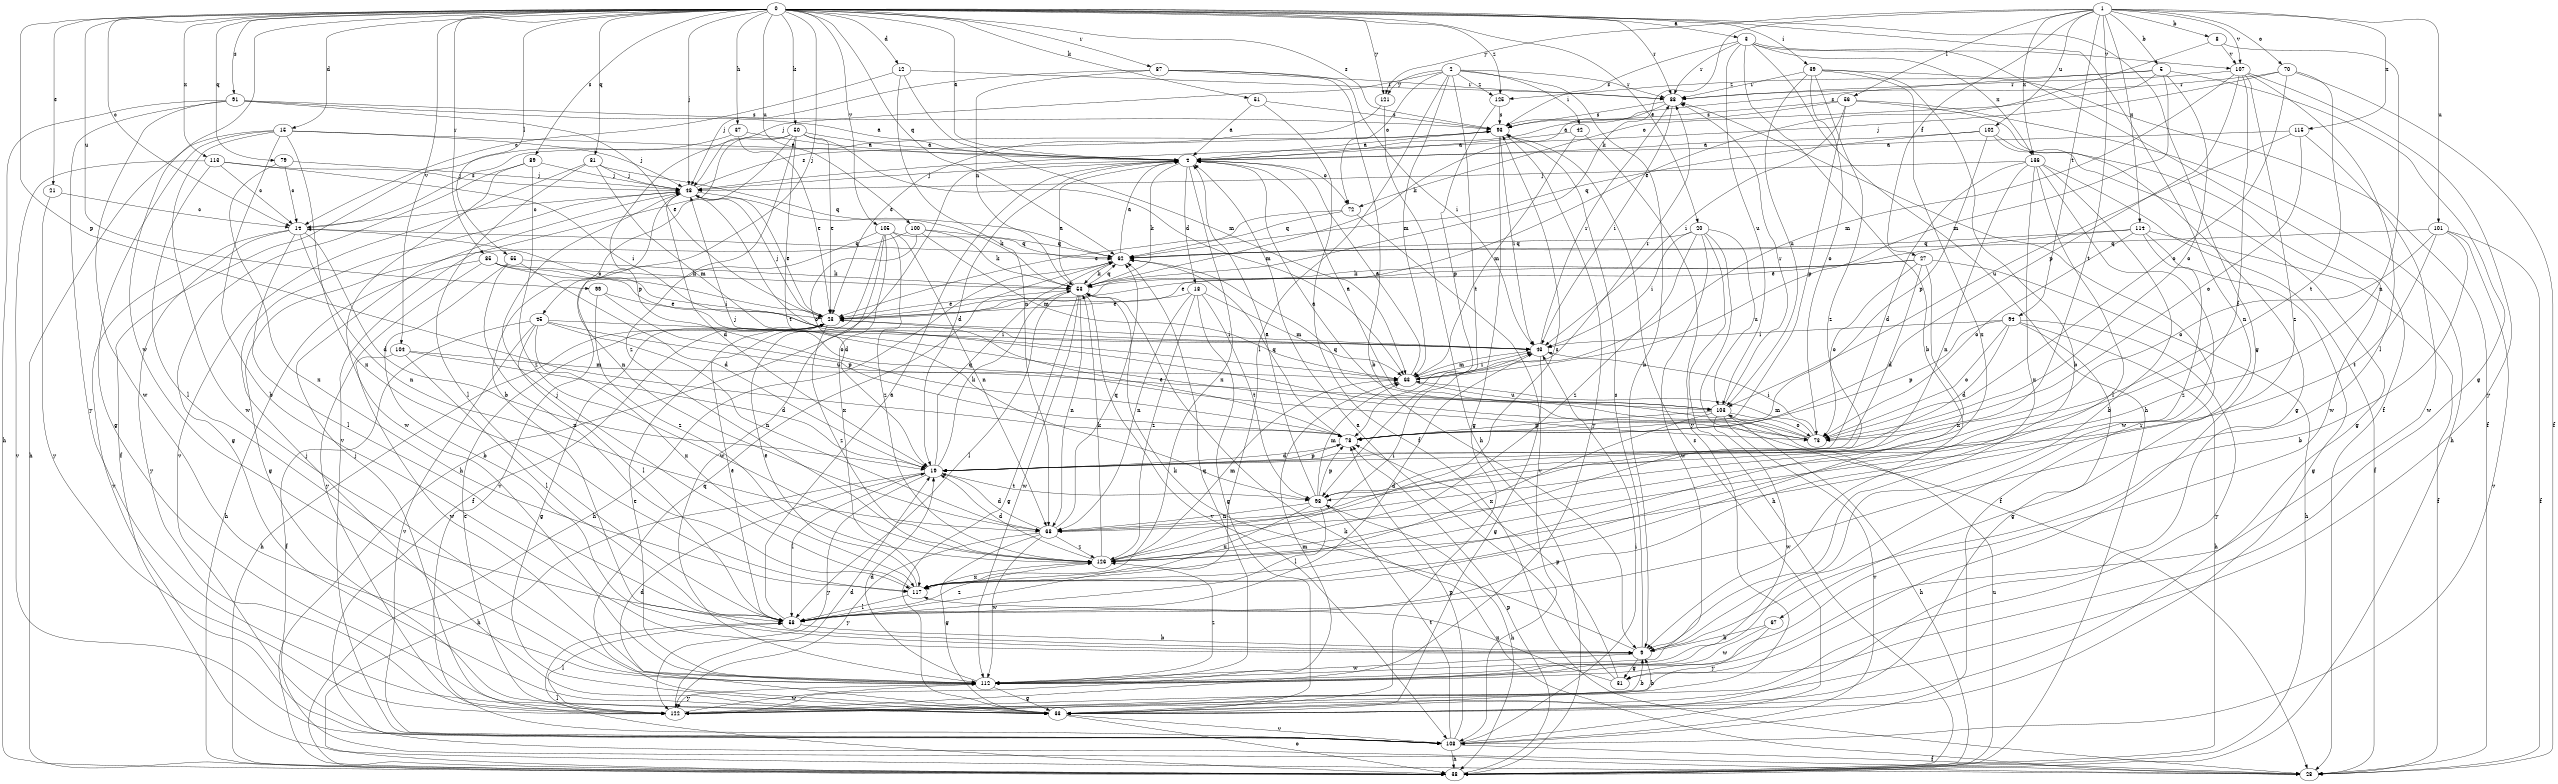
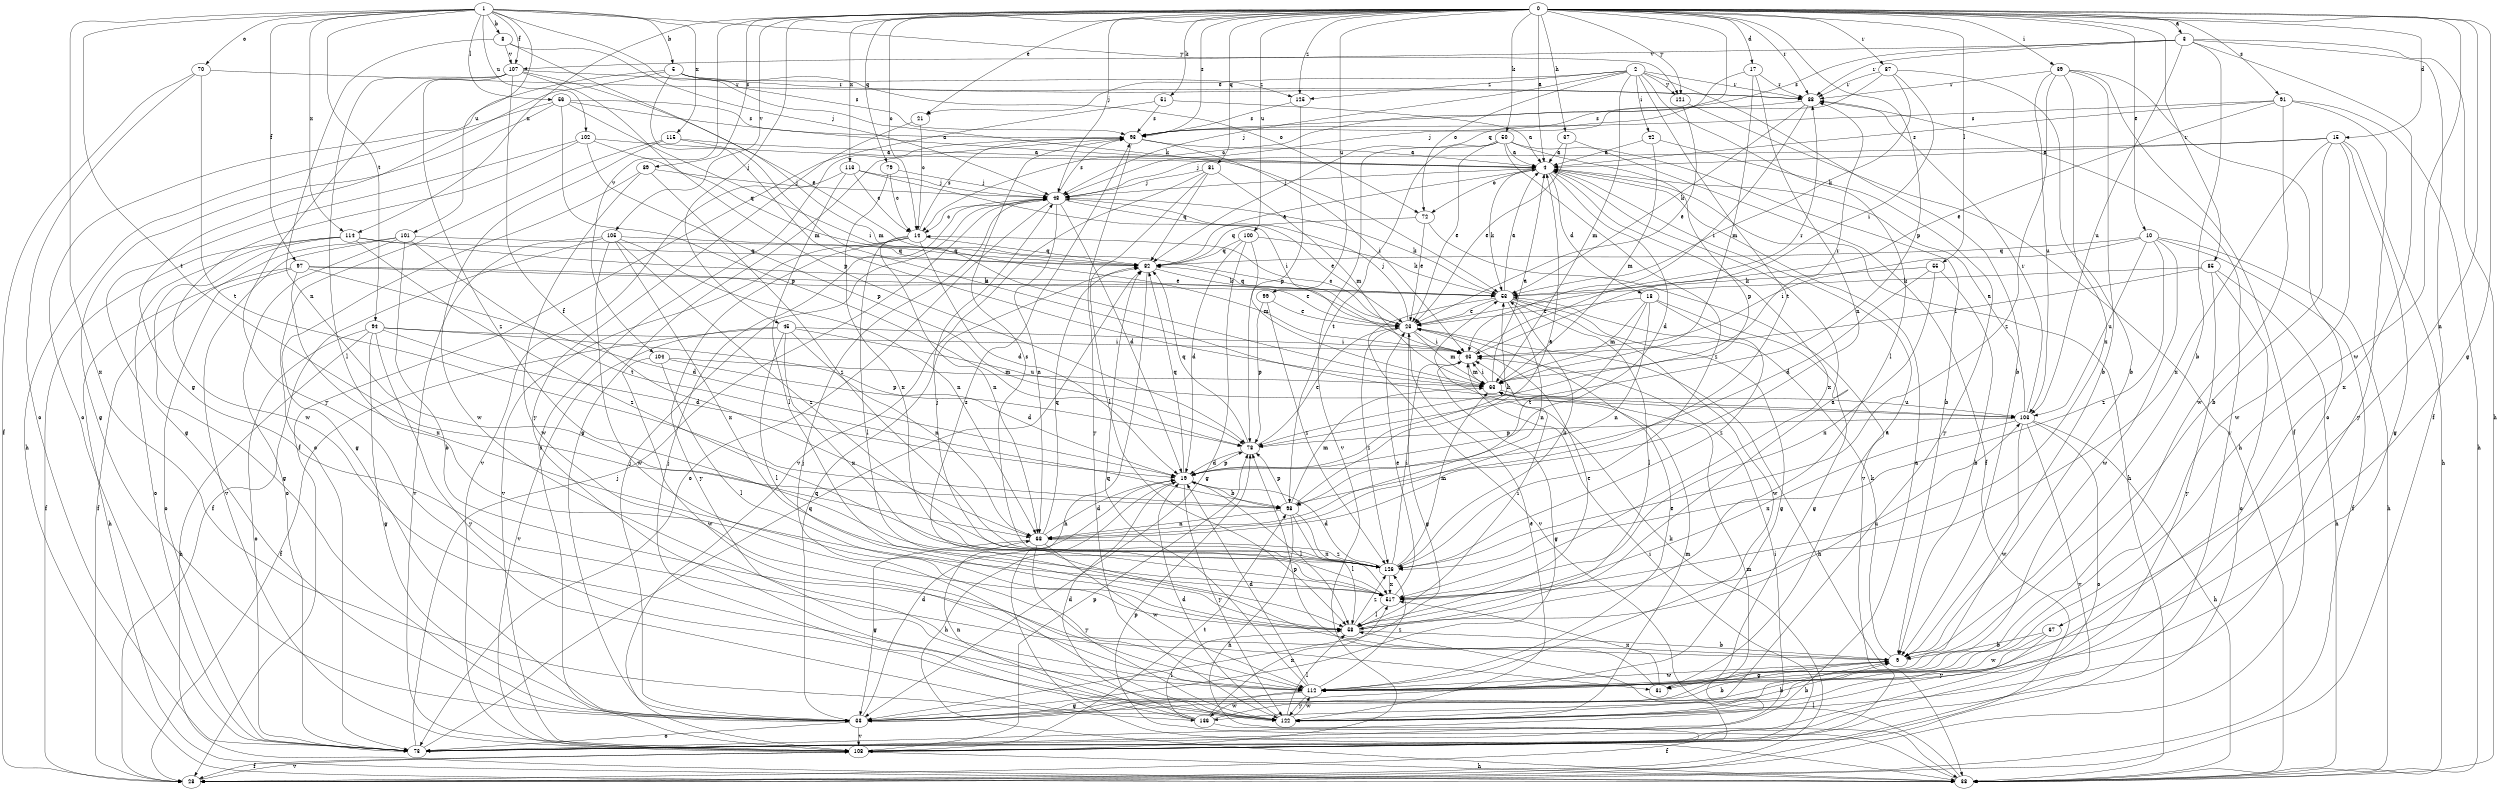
none -> (728, 21)
(2239, 39) -> (519, 39)
(902, 70) -> (1753, 70)
none -> (1275, 80)
(879, 130) -> (1915, 138)
(1491, 143) -> (777, 115)
(978, 176) -> (1830, 183)
(1123, 201) -> (1446, 360)
(1699, 229) -> (2149, 236)
(1121, 259) -> (1147, 266)
(1923, 259) -> (300, 266)
(1014, 486) -> (1233, 494)
(1394, 486) -> (1518, 494)
(917, 593) -> (1390, 600)
(1776, 598) -> (1256, 697)
(1992, 739) -> (1711, 597)
(1254, 744) -> (640, 736)
none -> (522, 757)
